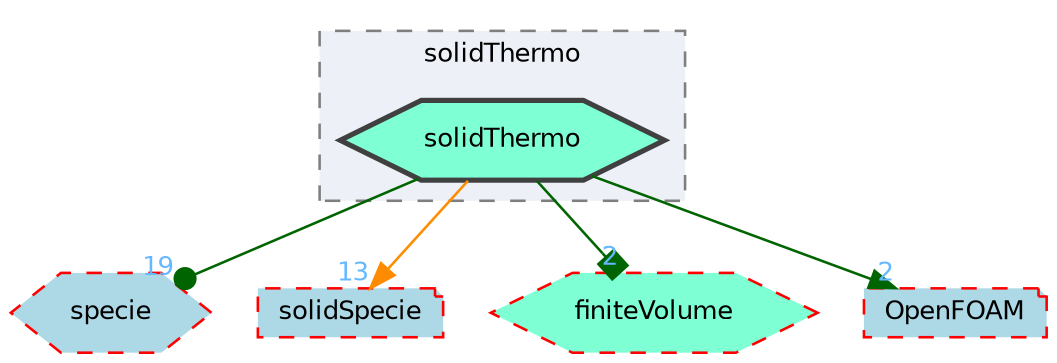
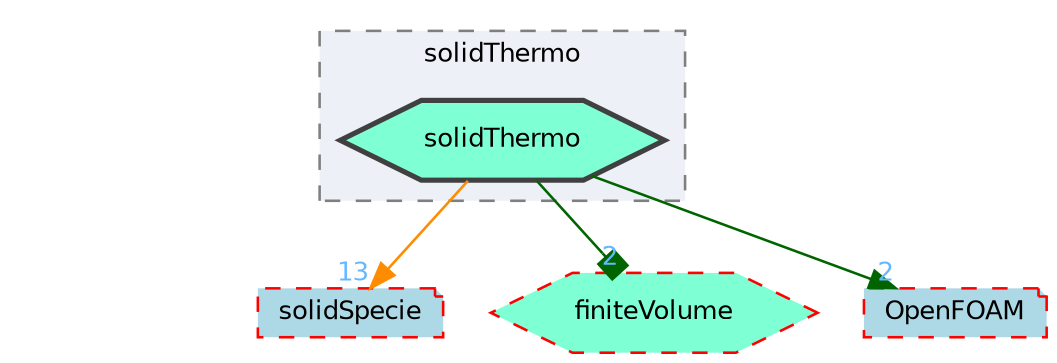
(111, 313) -> none
